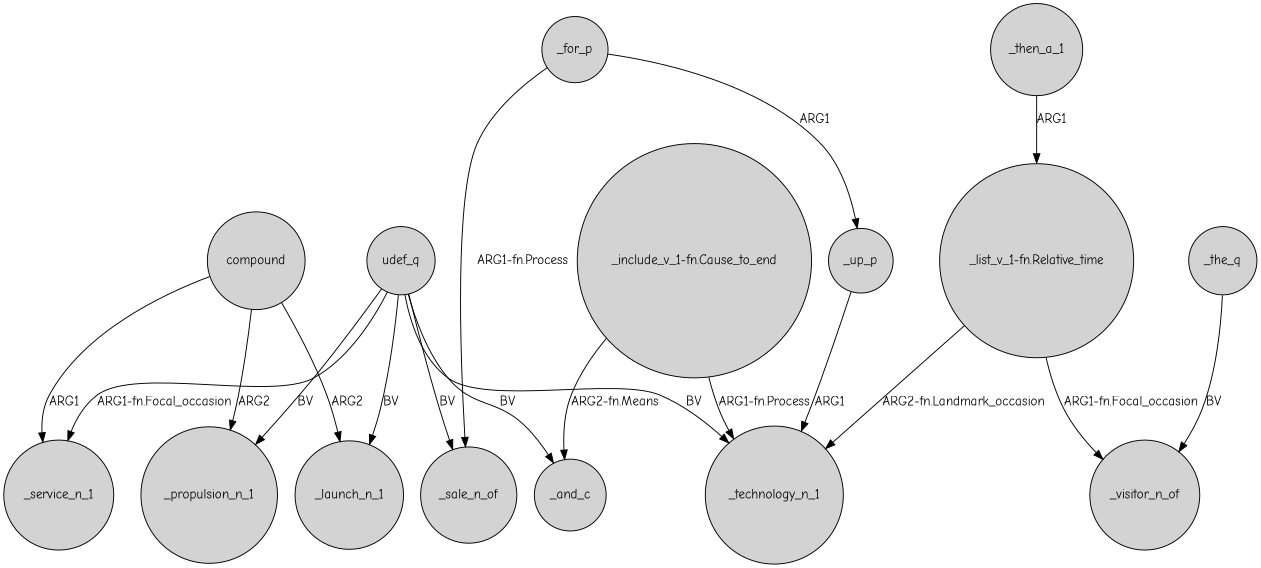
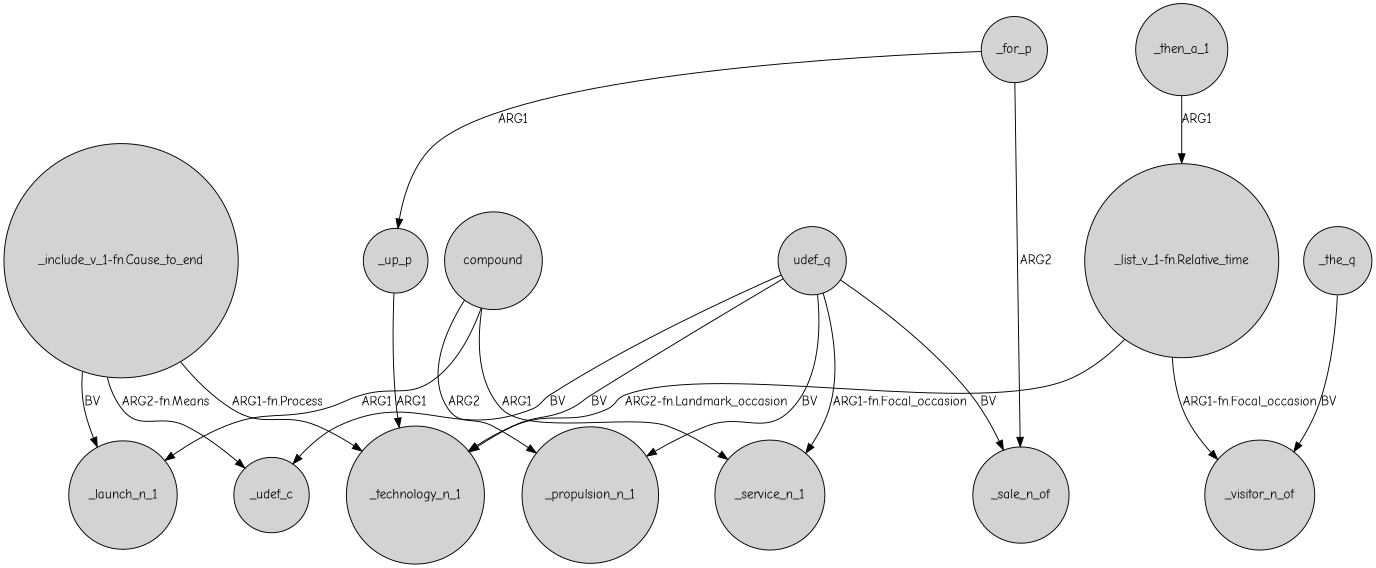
(523, 261) -> (1036, 261)
(389, 366) -> (84, 406)
(347, 402) -> (377, 402)
(570, 495) -> (272, 495)
